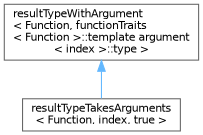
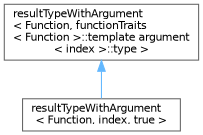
(101, 115) -> (101, 115)
